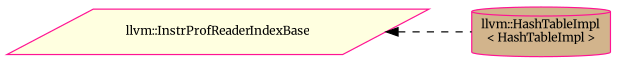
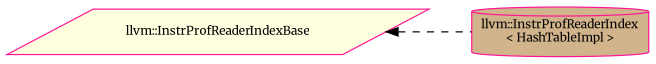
(541, 32) -> (560, 32)
